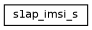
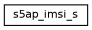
(46, 15) -> (46, 15)
